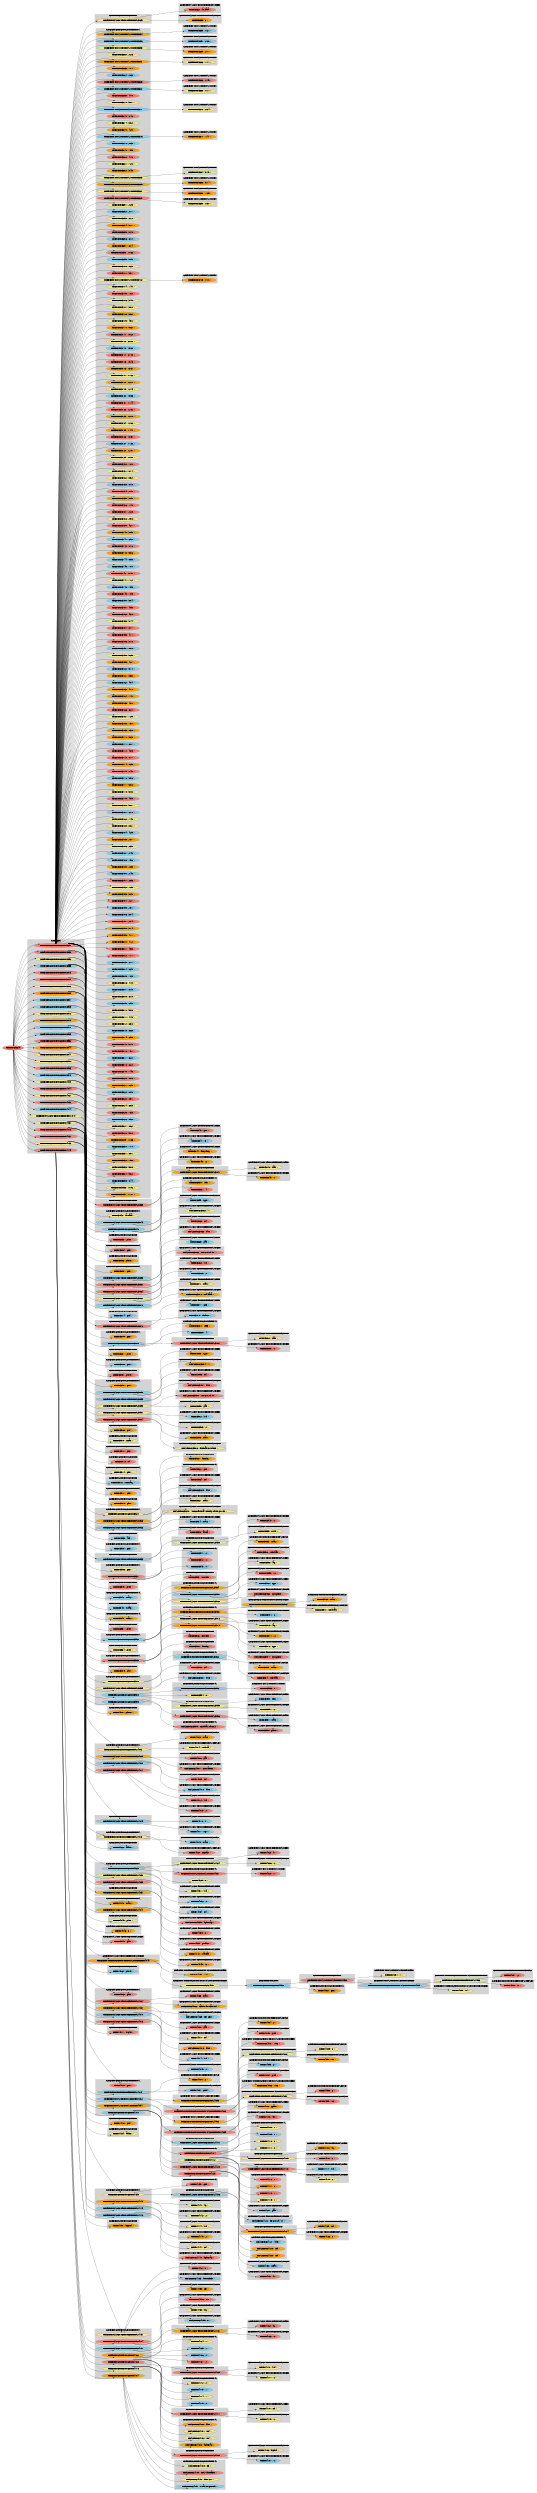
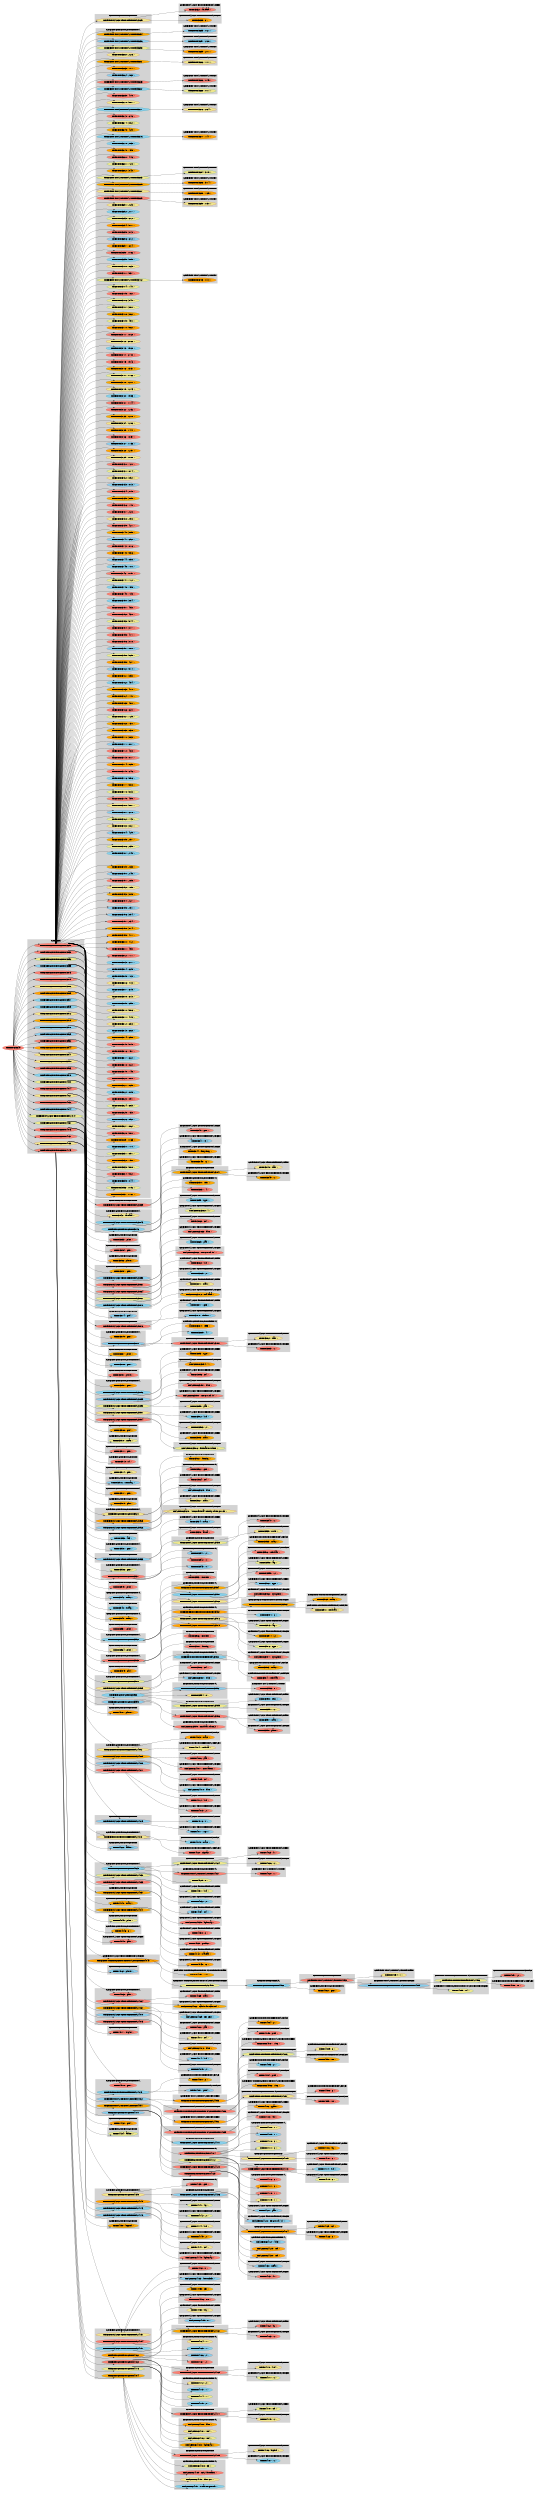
(123, 860) -> none
(123, 1695) -> (123, 1695)
(268, 1981) -> (268, 1981)
